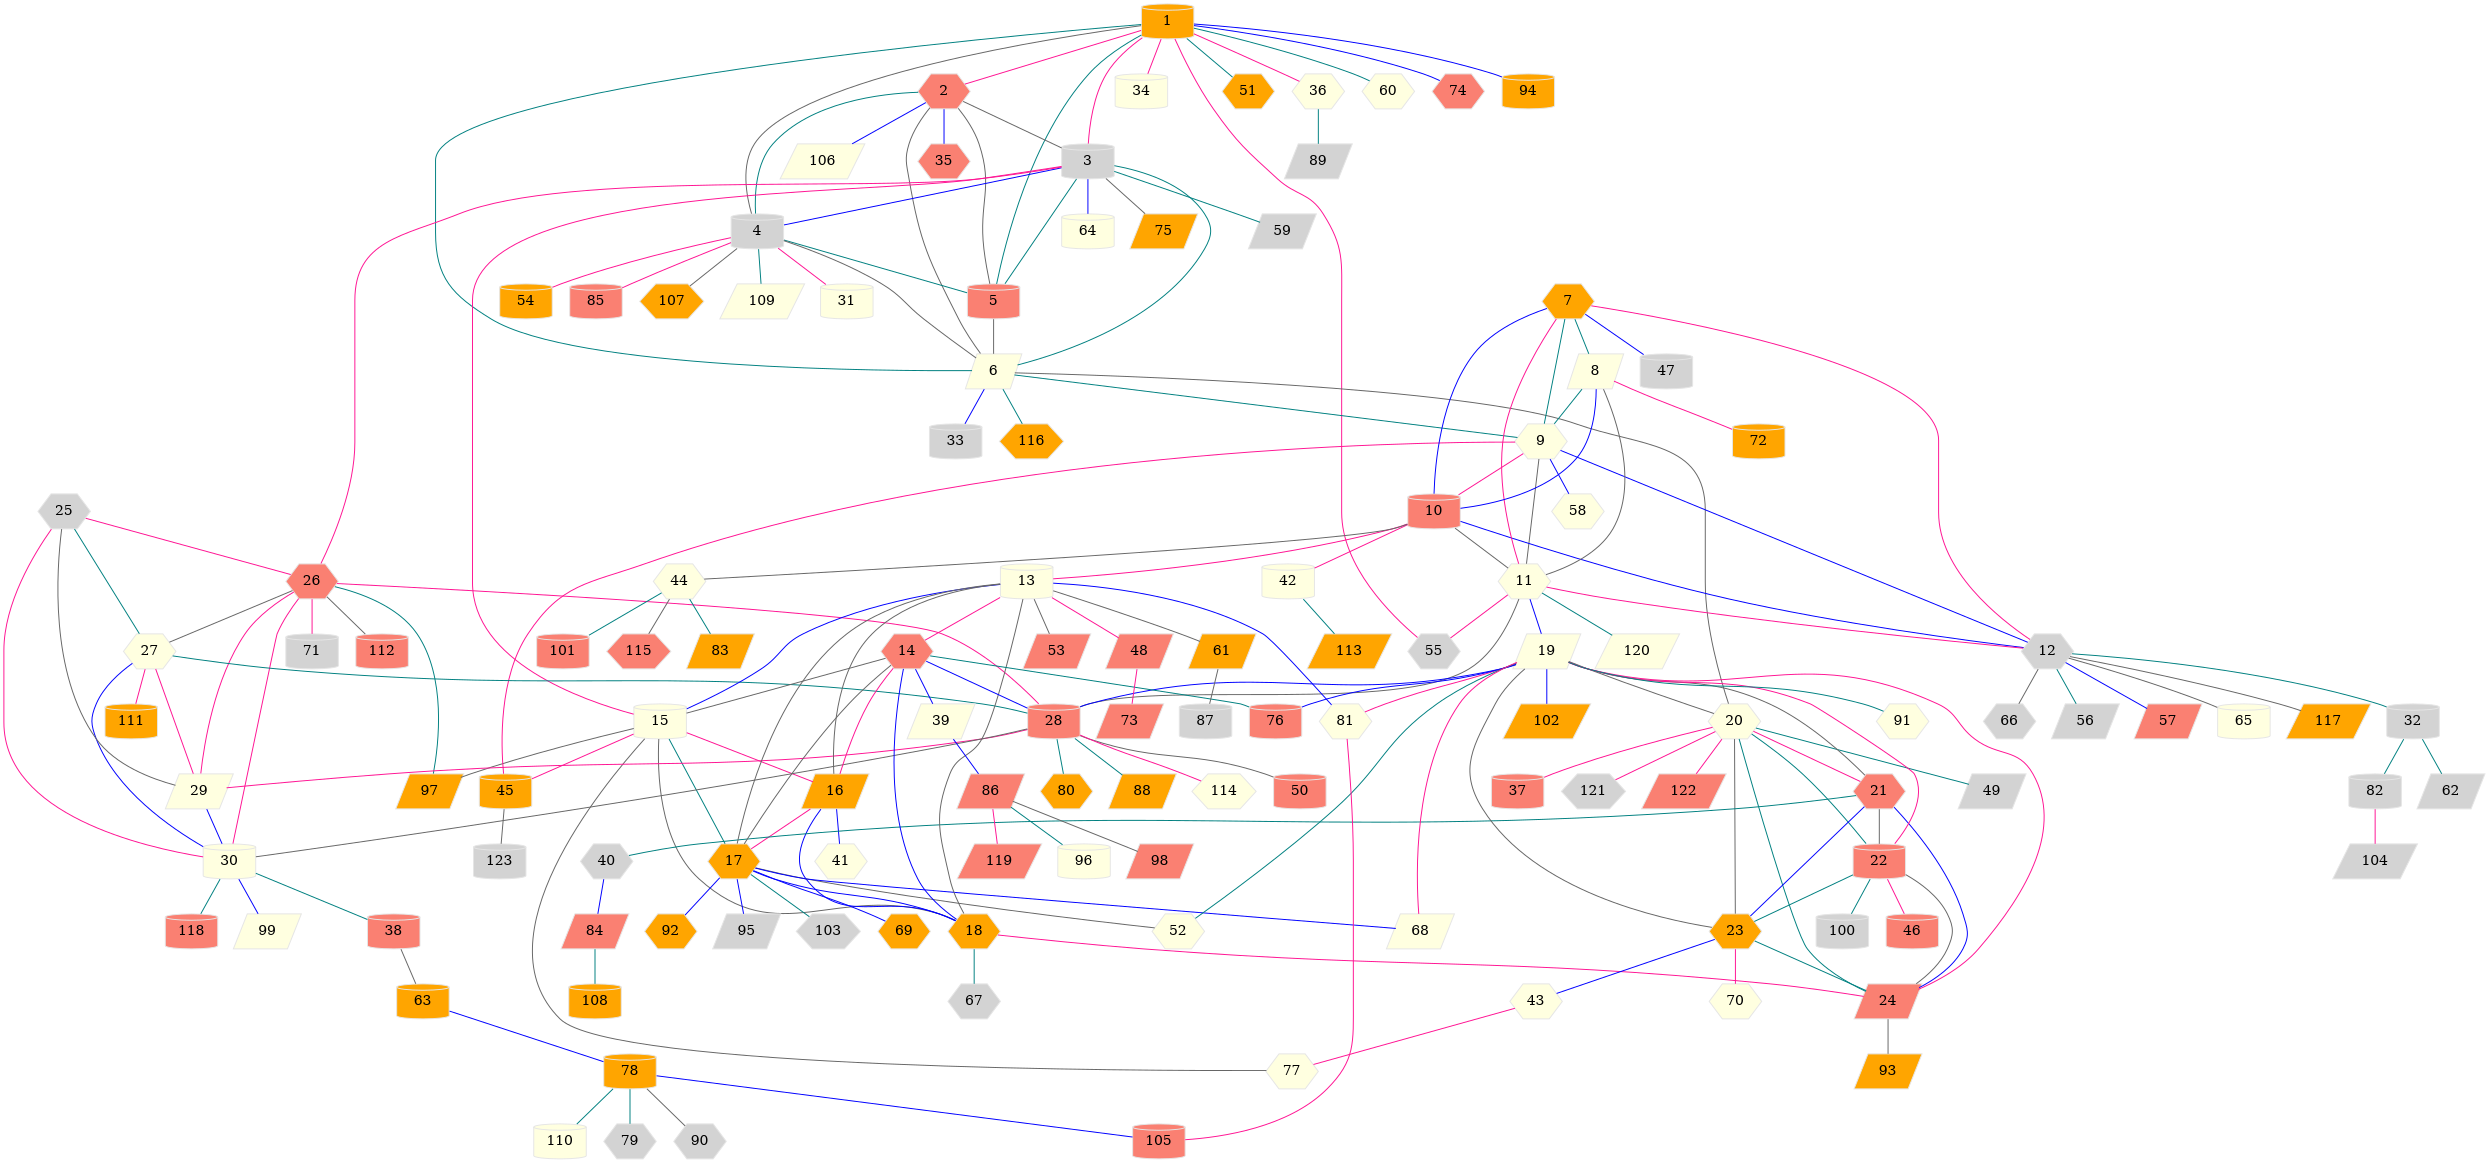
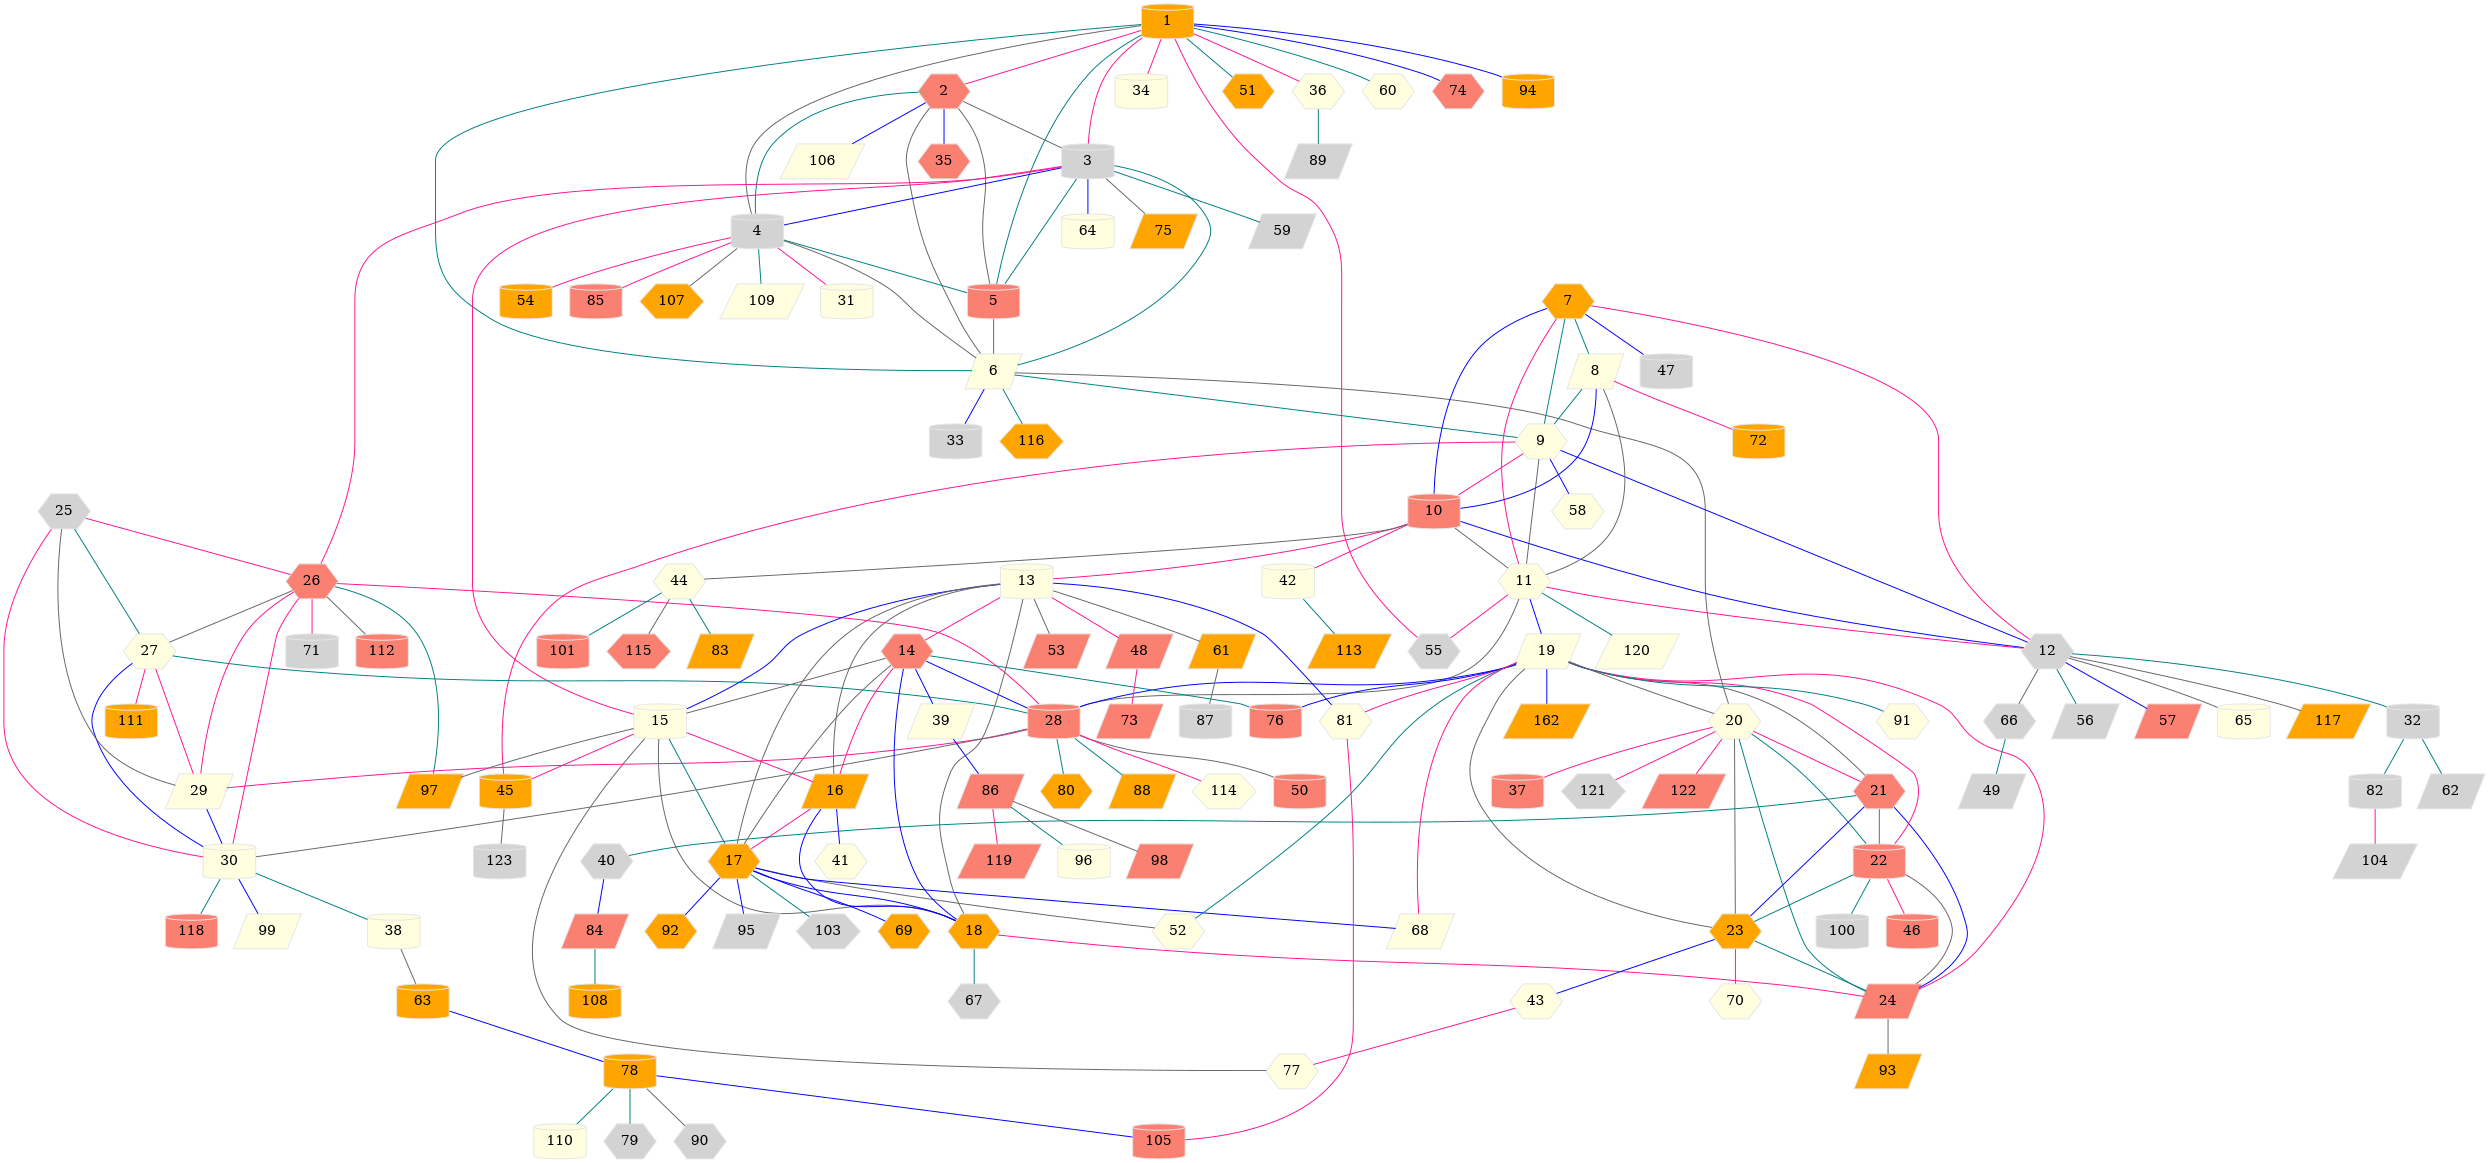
(1547, 721) -> (1547, 721)
(1862, 756) -> (2000, 758)
(394, 931) -> (394, 931)
